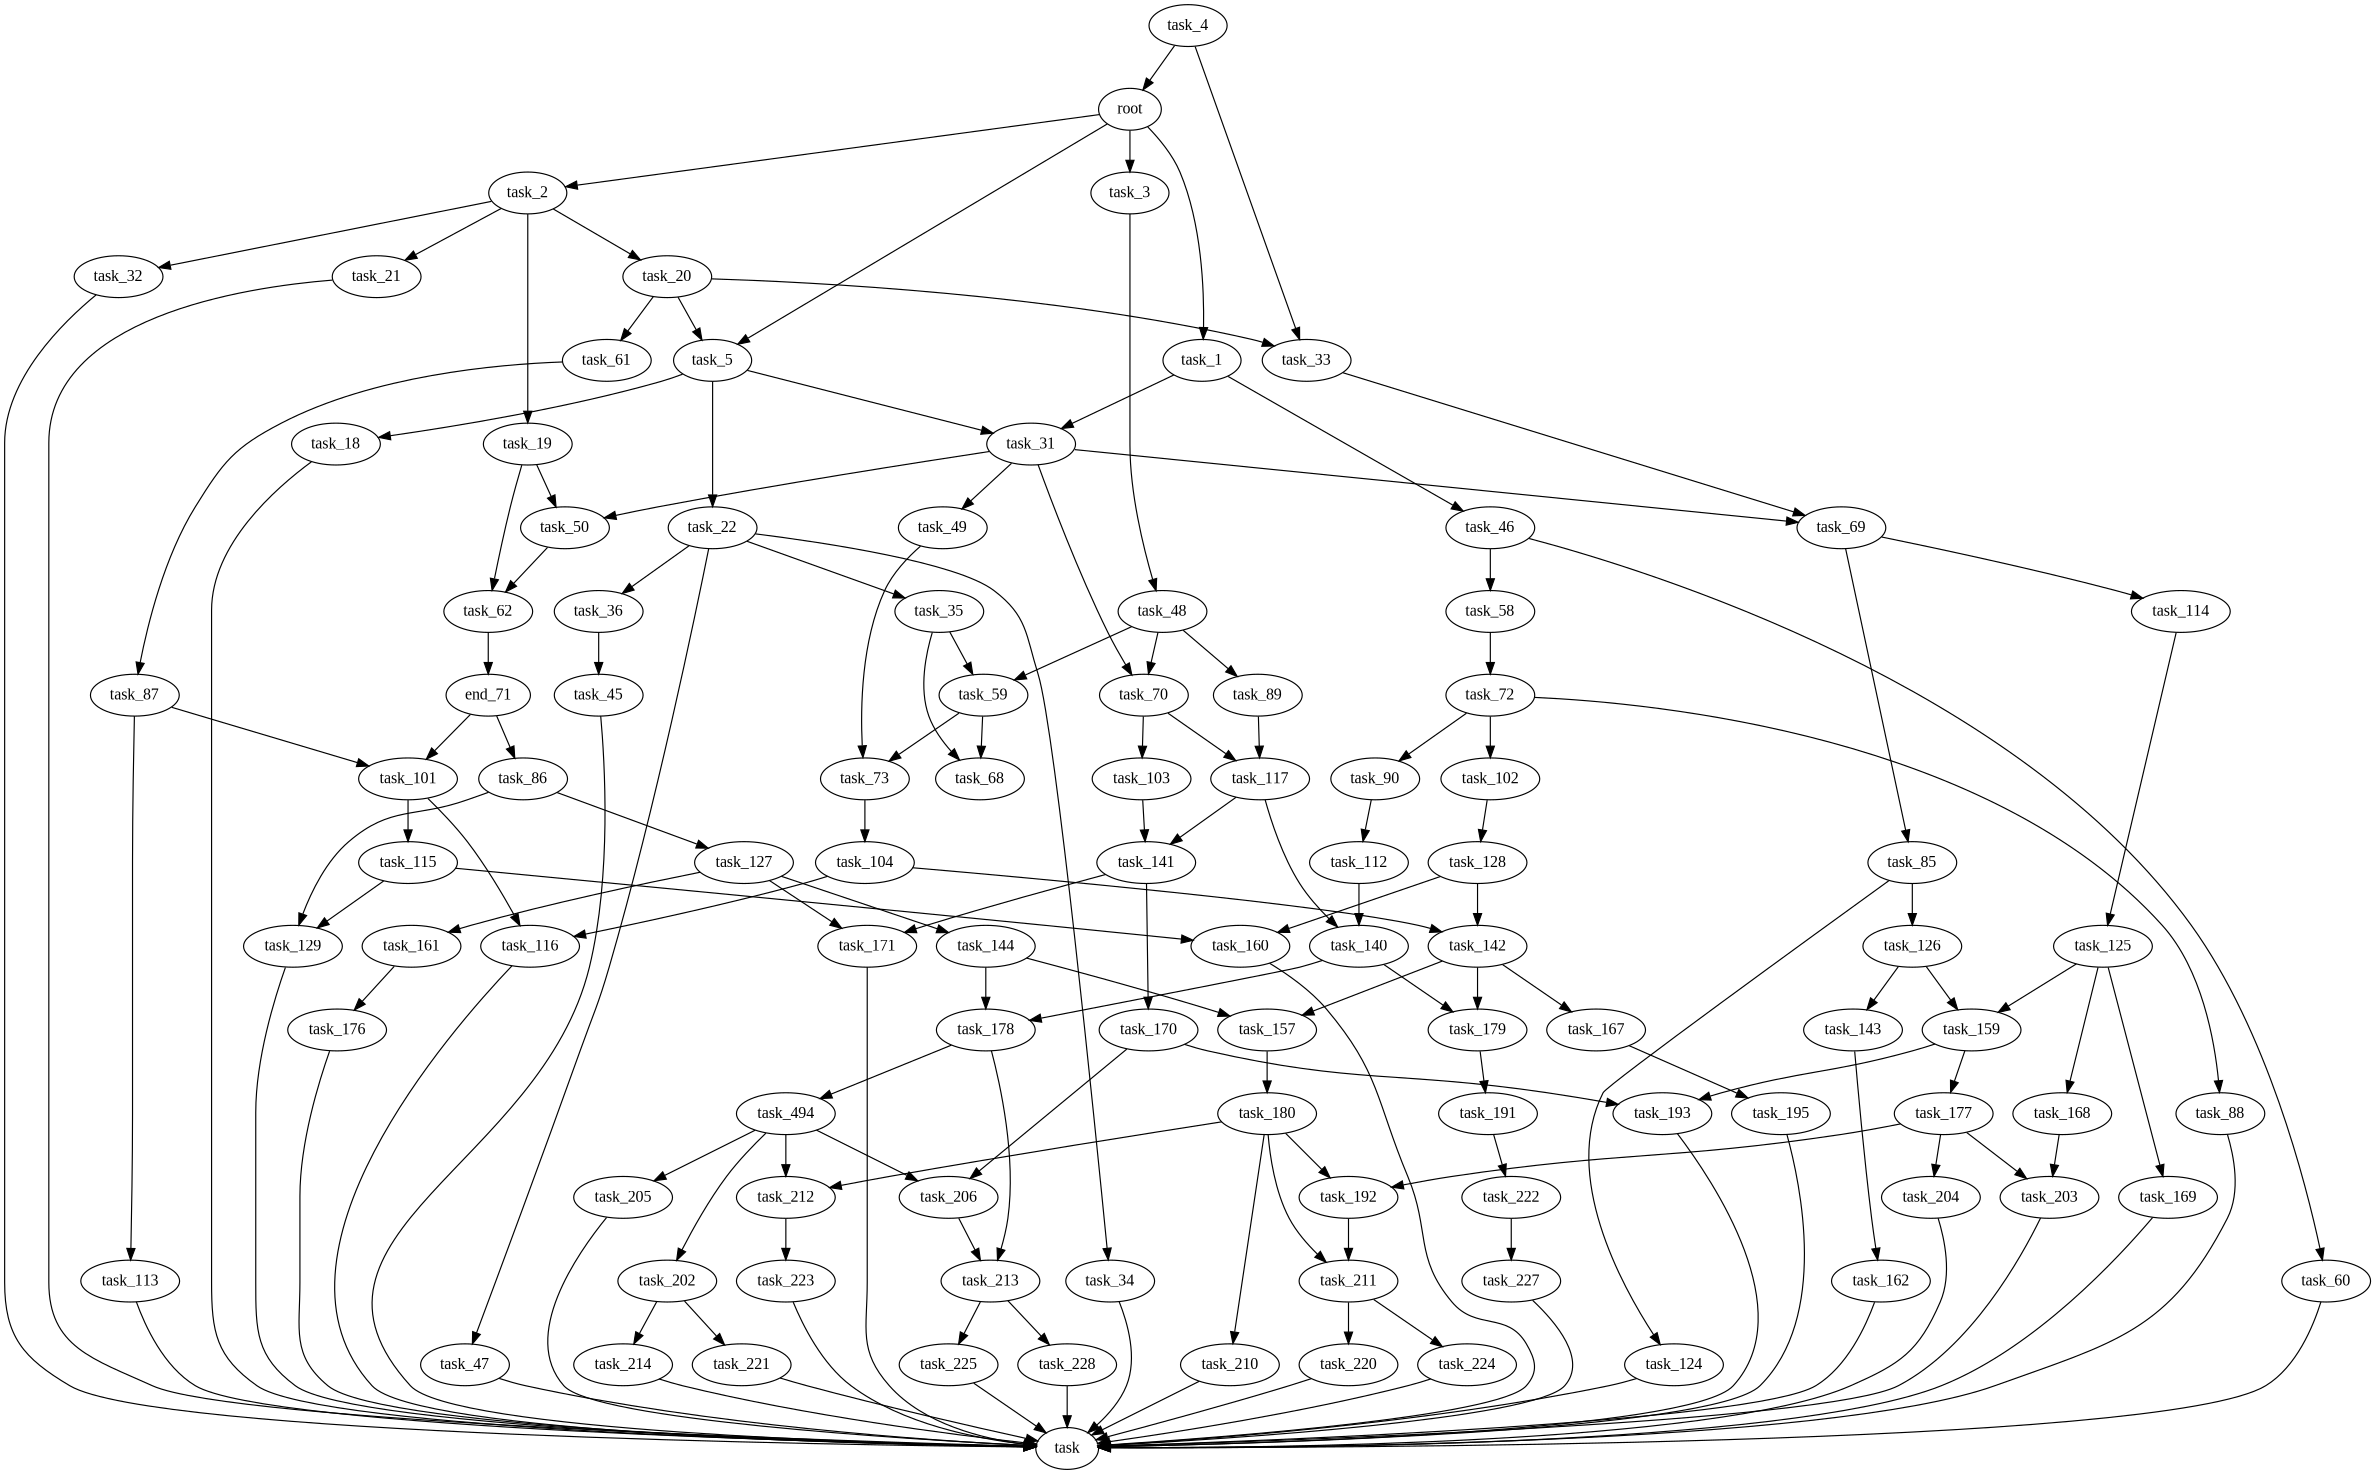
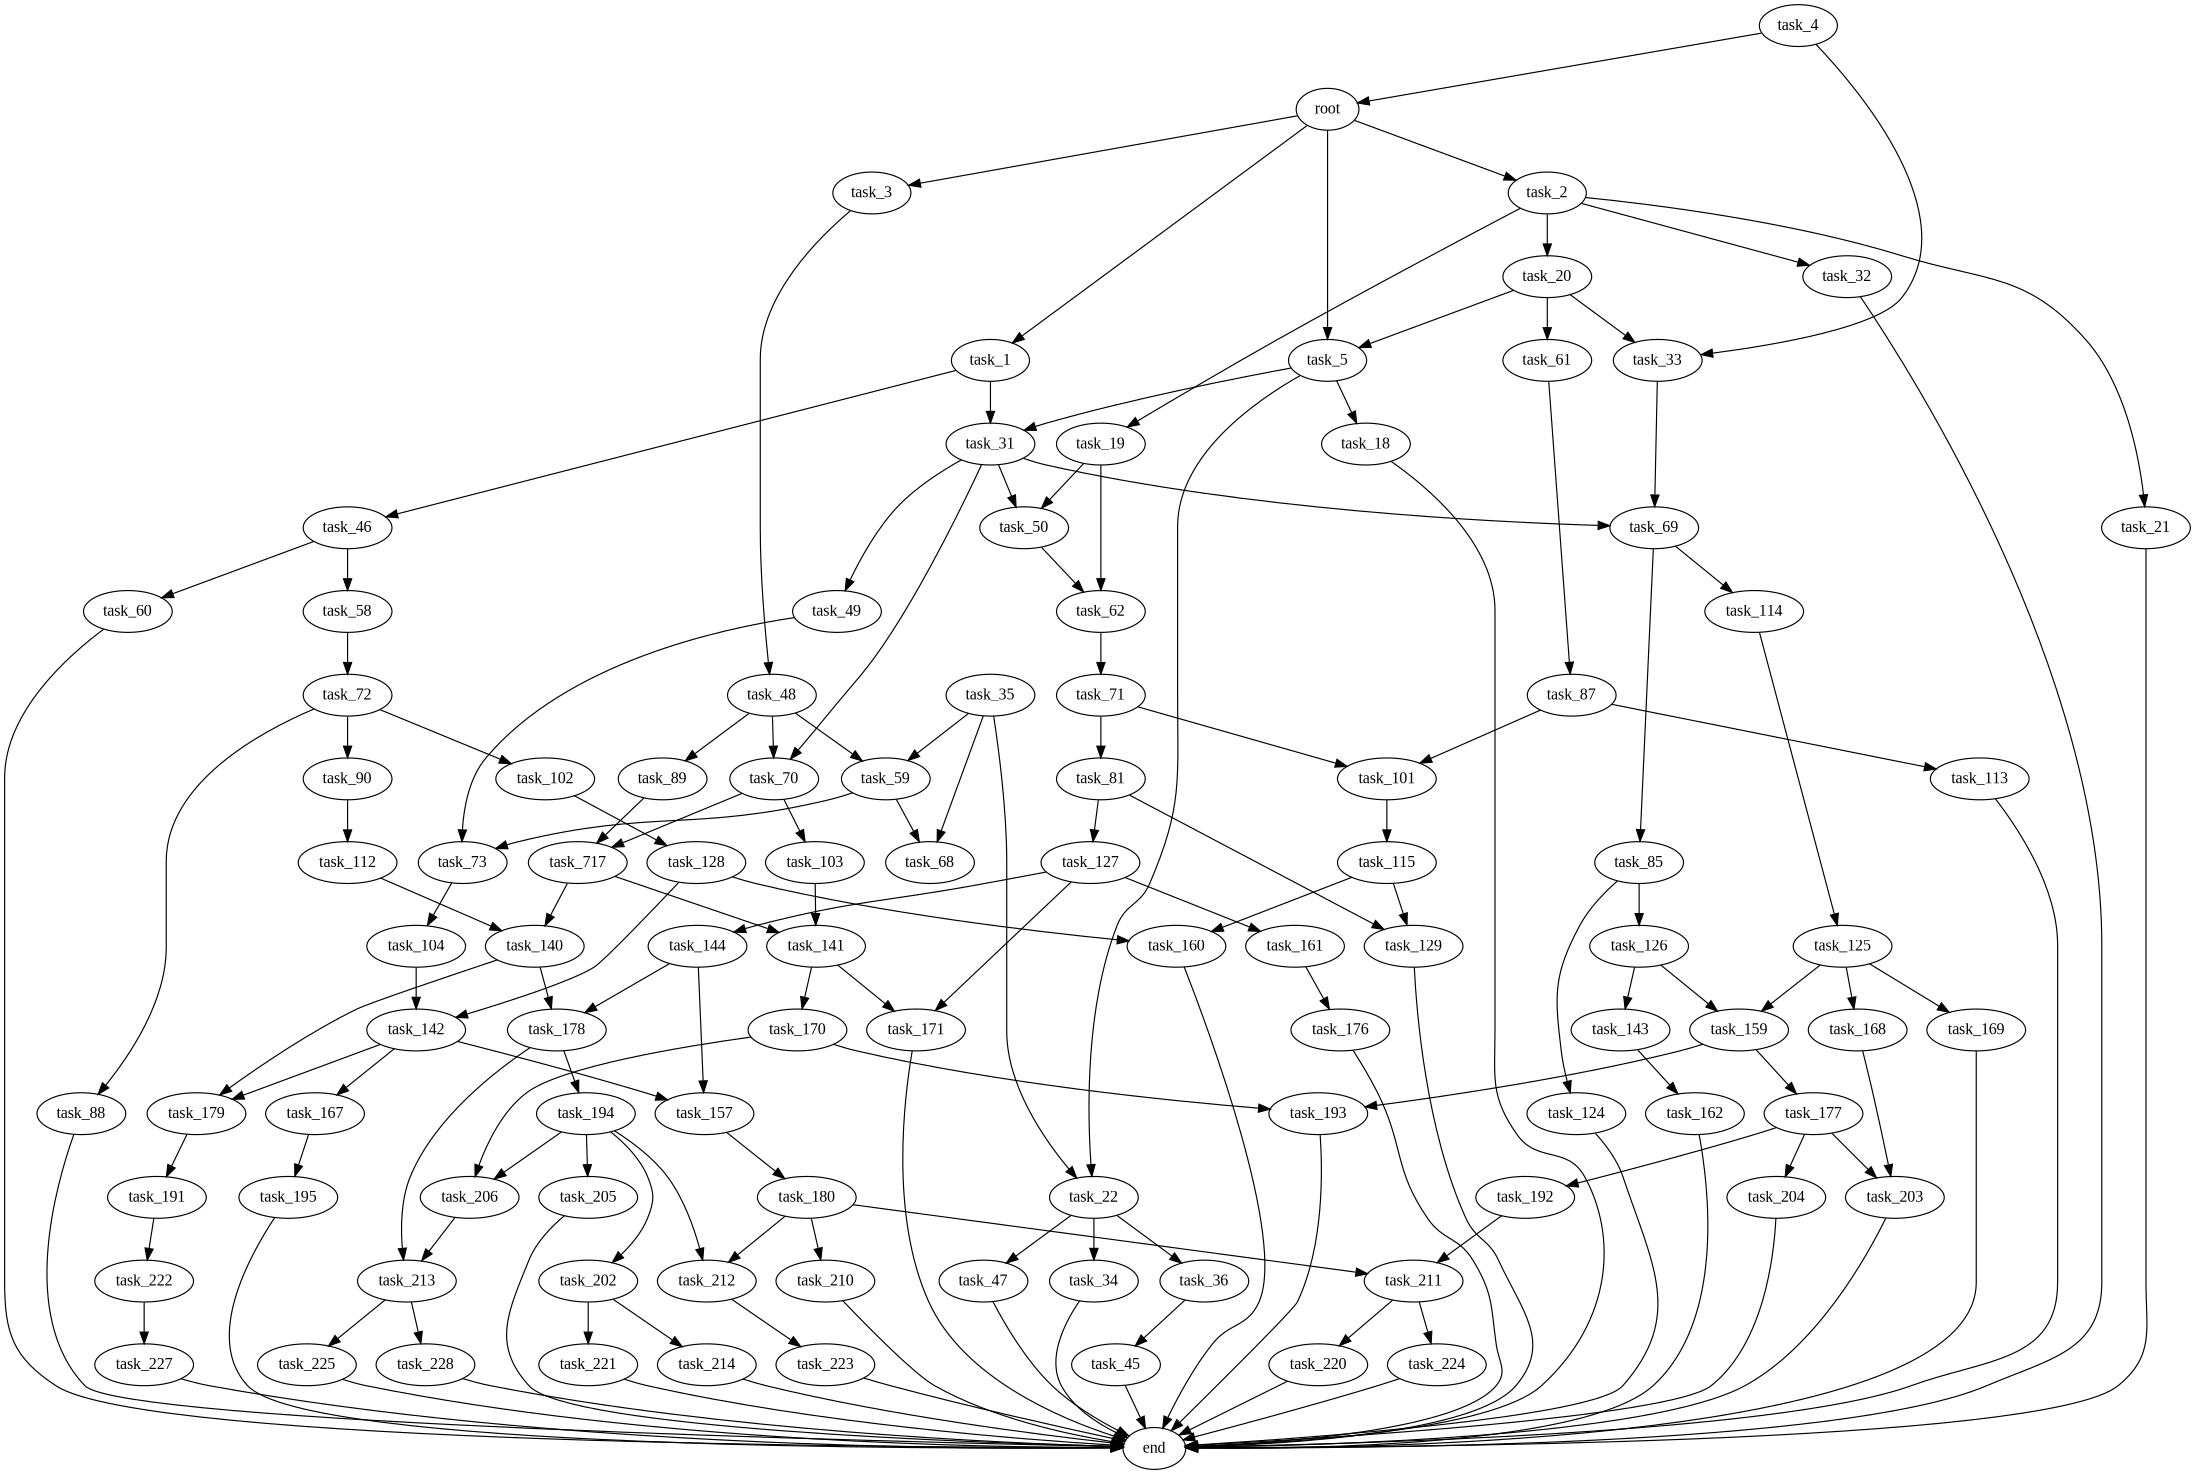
(820, 568) -> (1007, 962)
(488, 695) -> (1101, 695)
(523, 779) -> (1101, 779)
(1260, 779) -> (578, 863)
(530, 946) -> none
(786, 1114) -> (586, 1114)
(1304, 1151) -> none
(1067, 1448) -> (1154, 1448)
